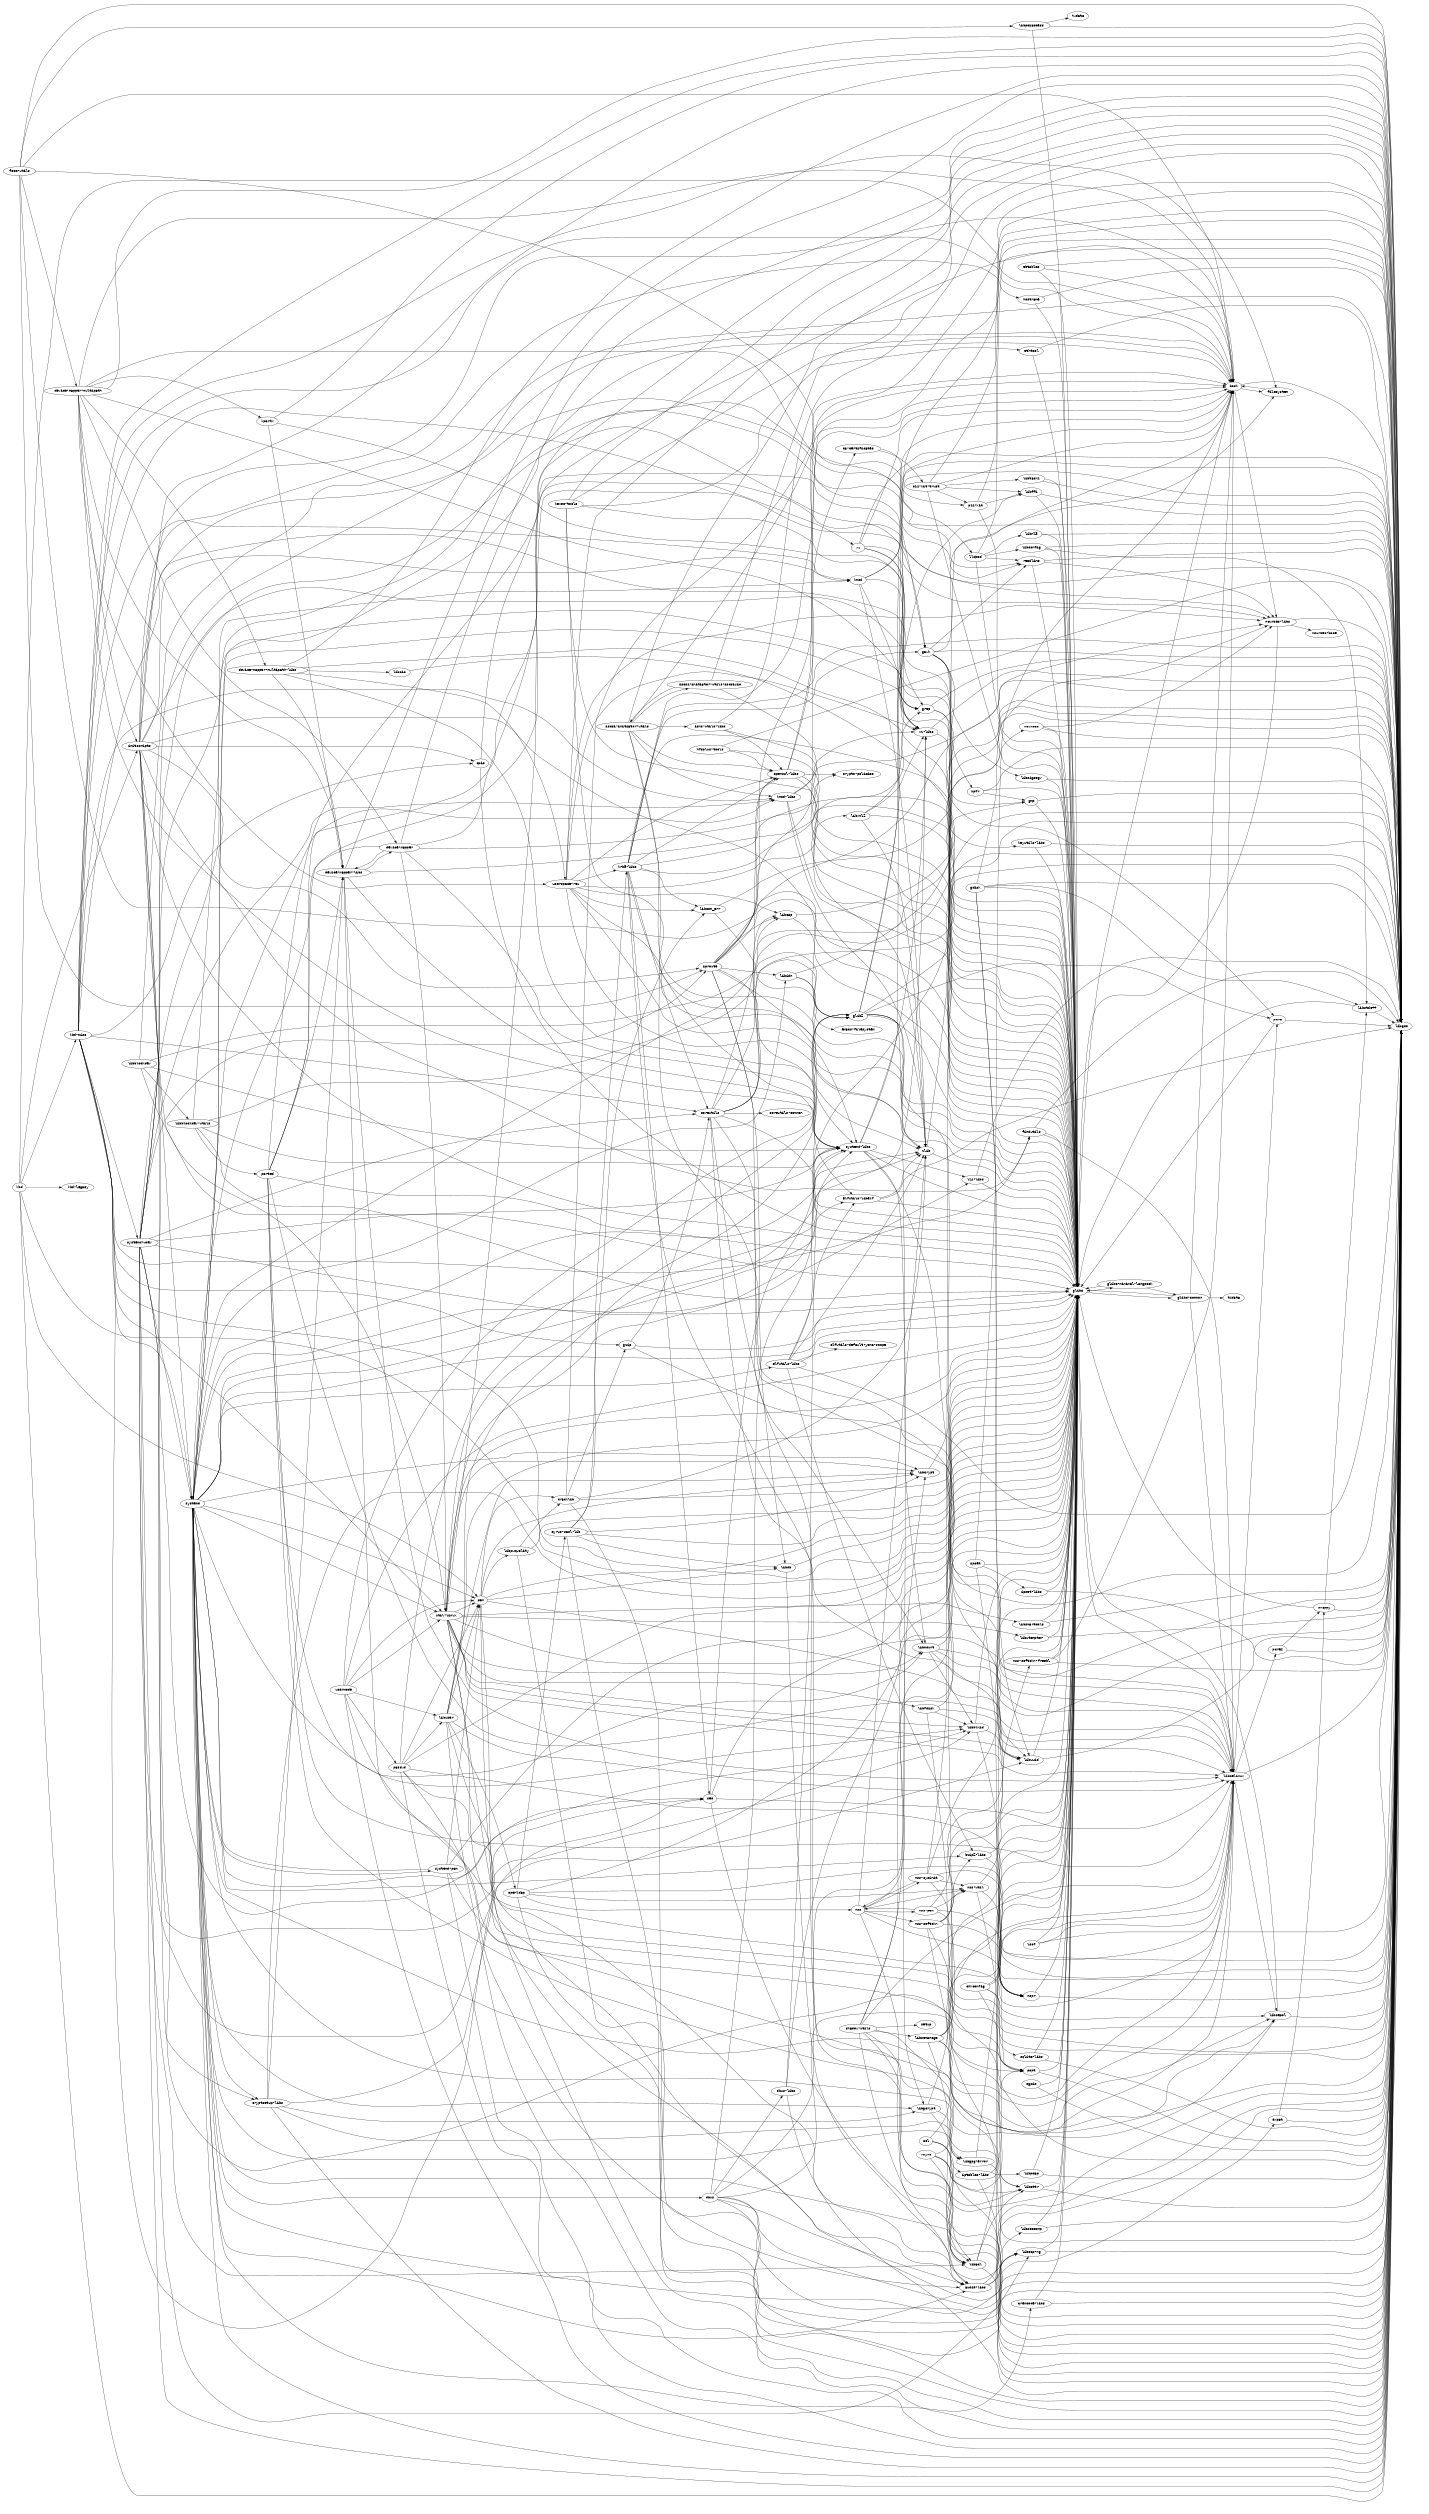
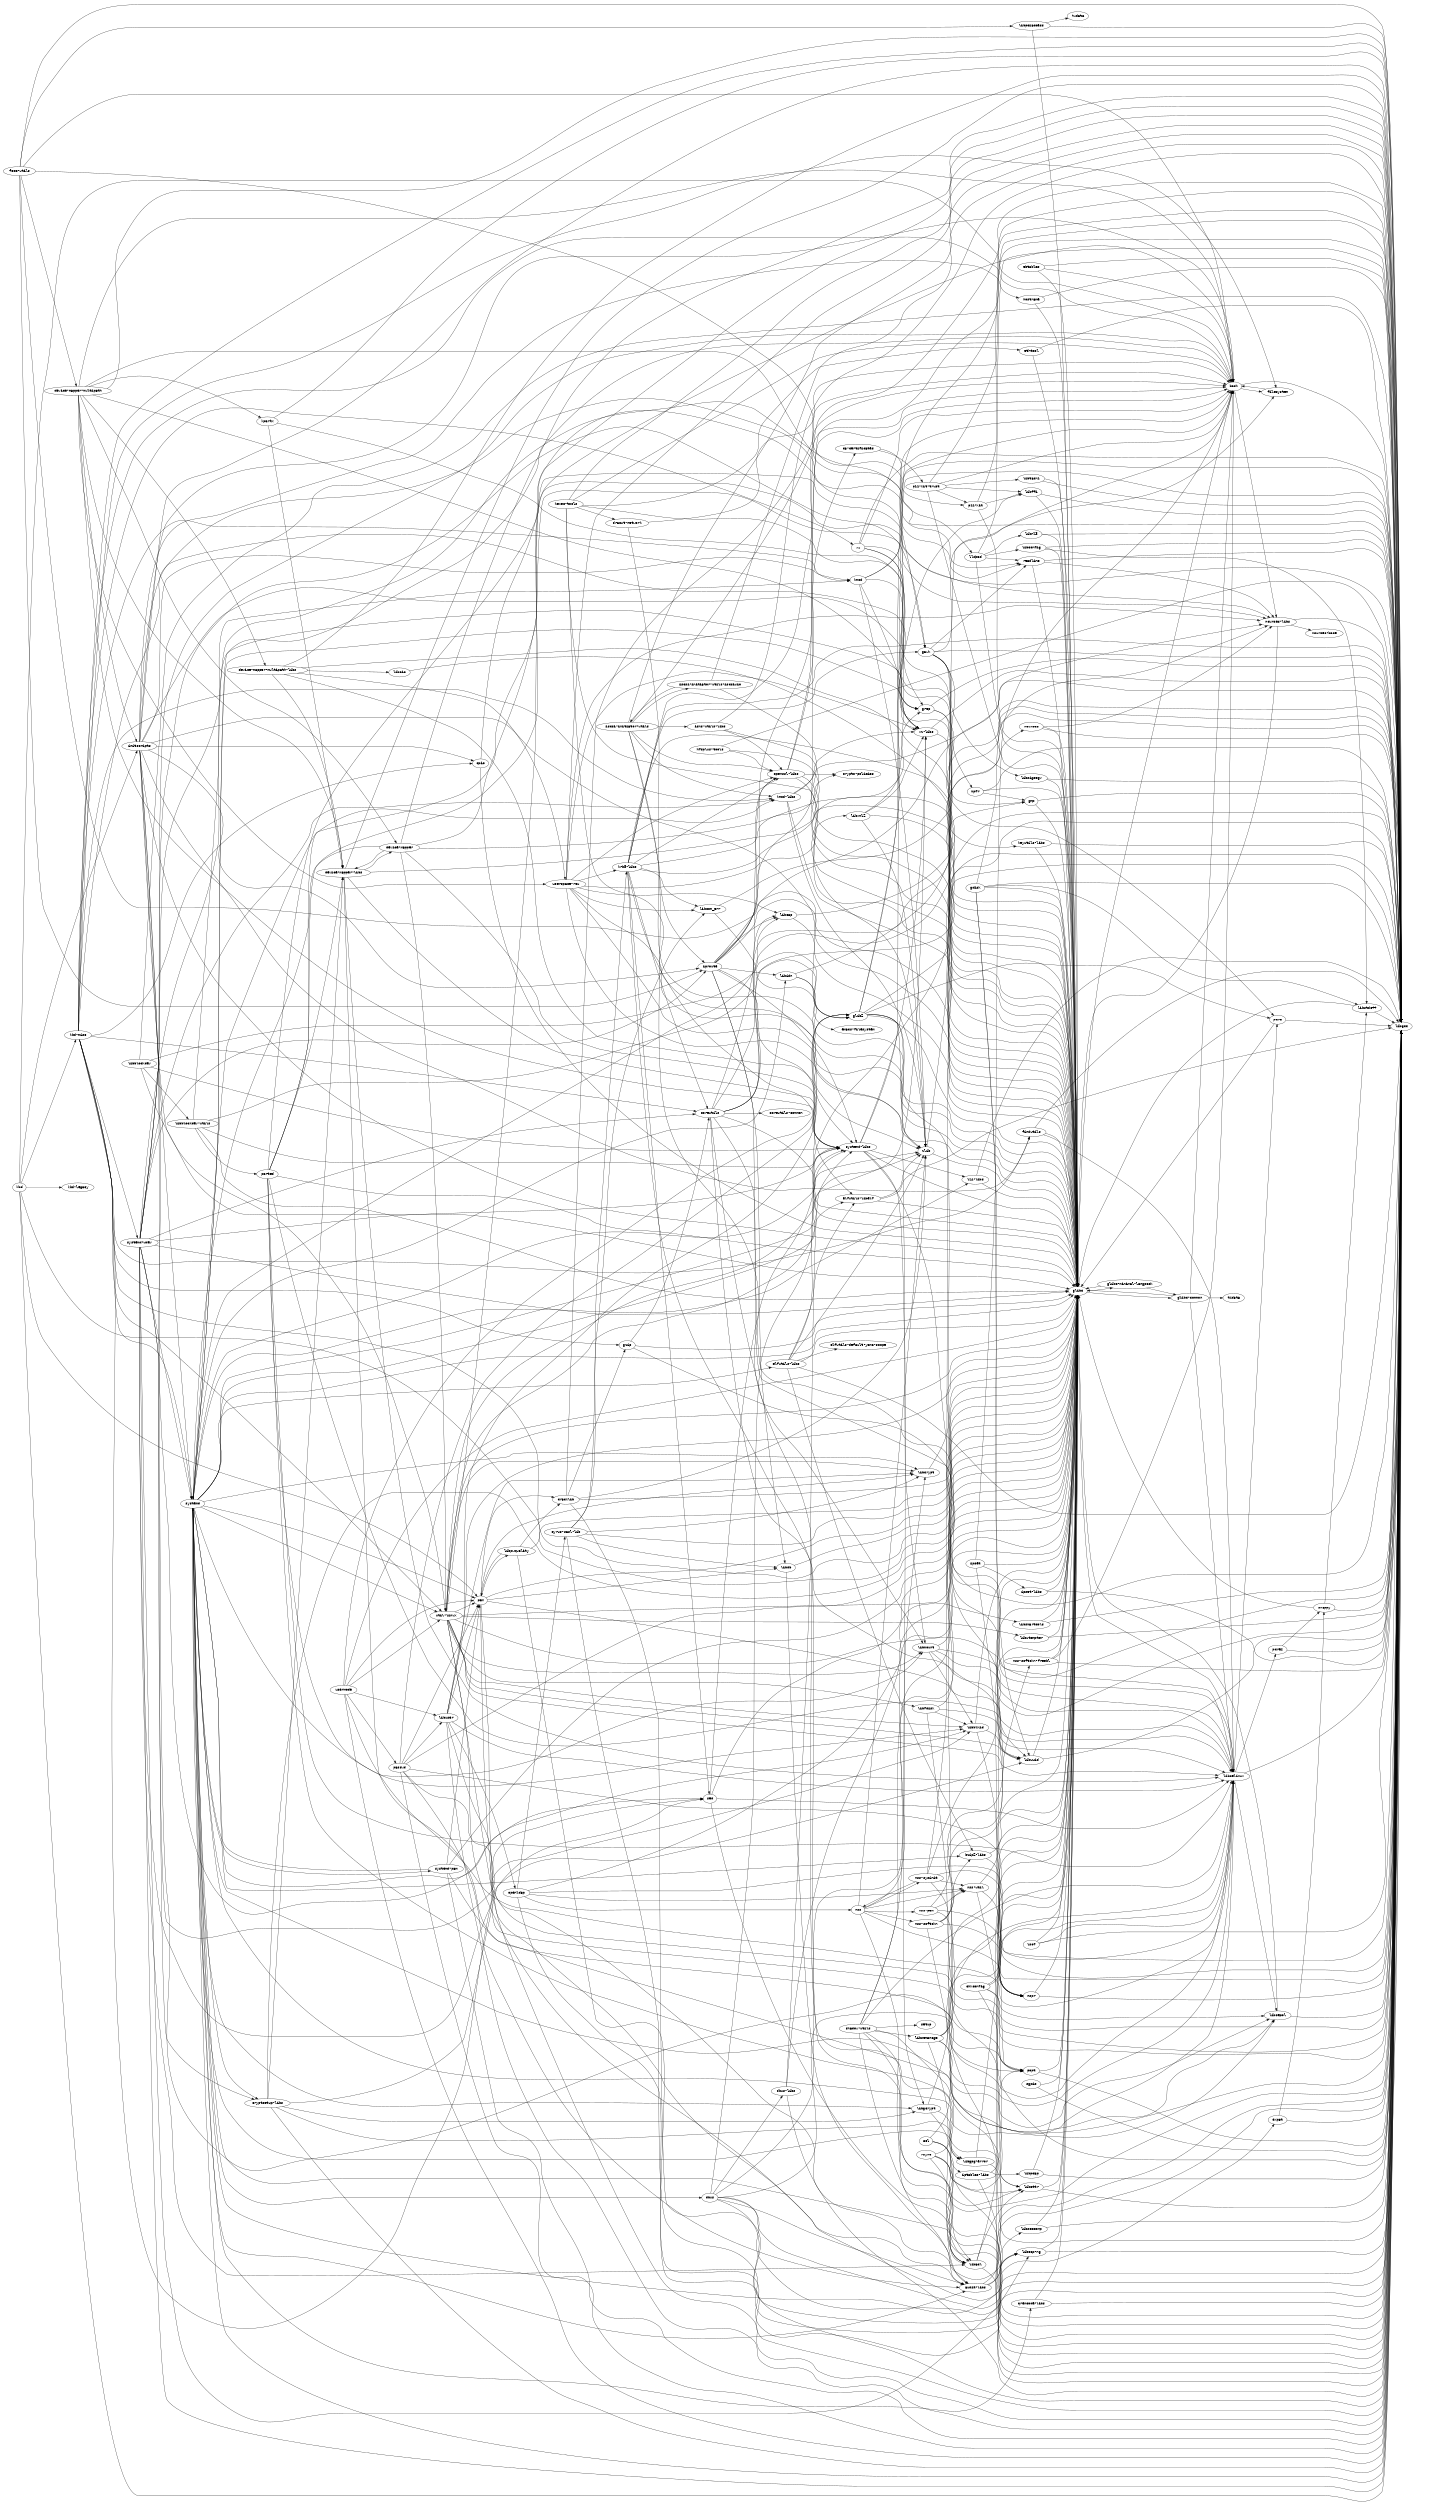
none -> (627, 523)
none -> (488, 1572)
(891, 1909) -> none
(1031, 2057) -> none
